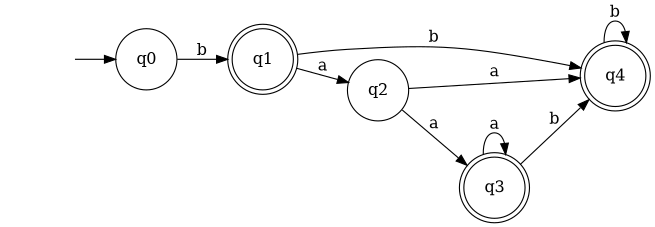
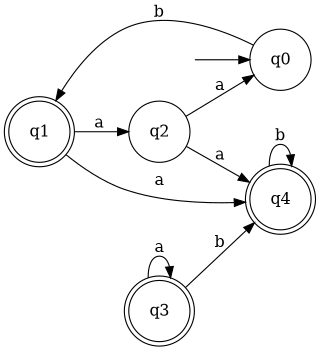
(434, 38) -> (159, 181)
(430, 134) -> (215, 99)
